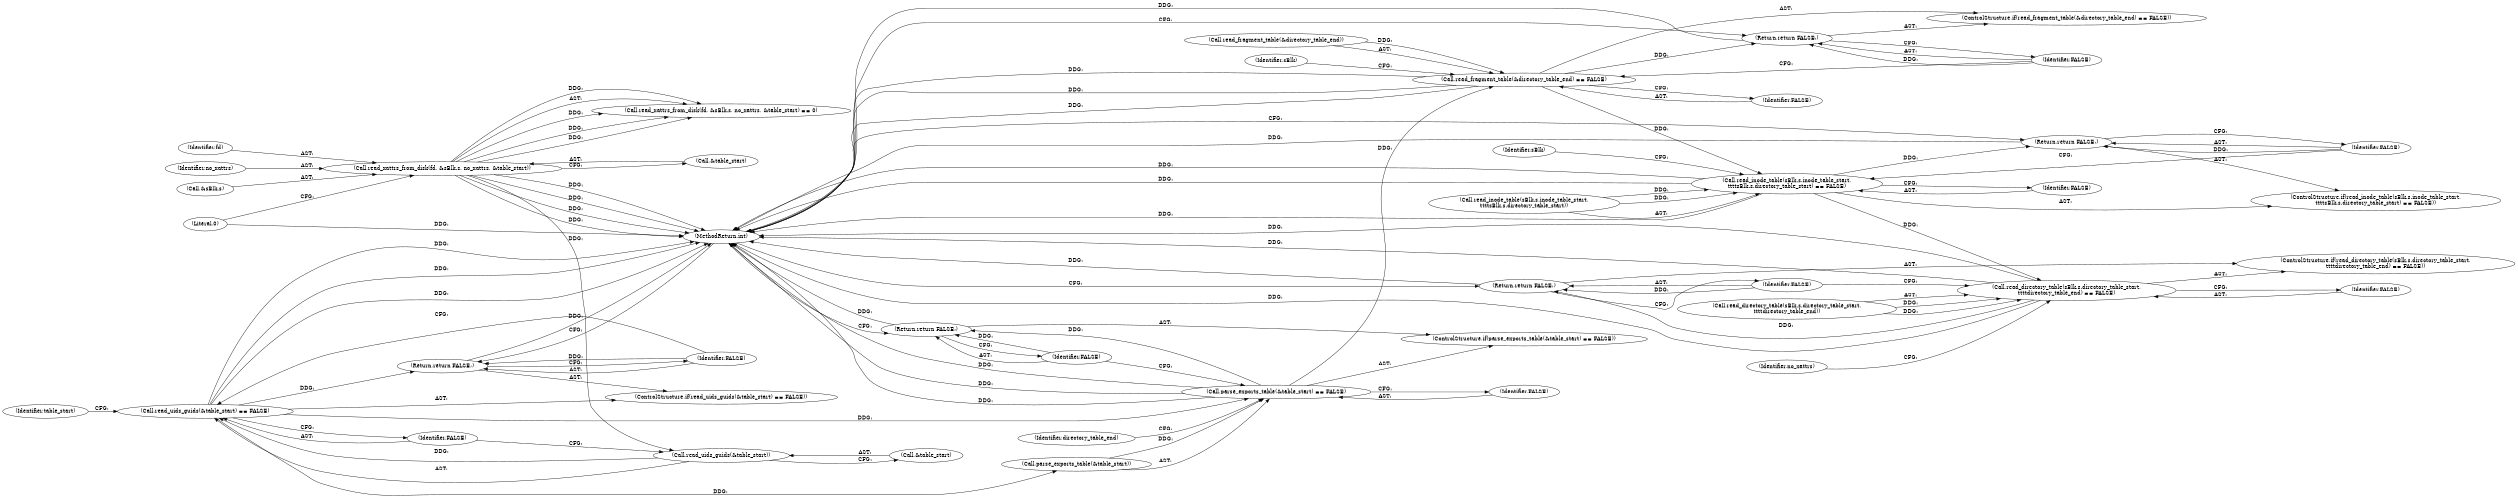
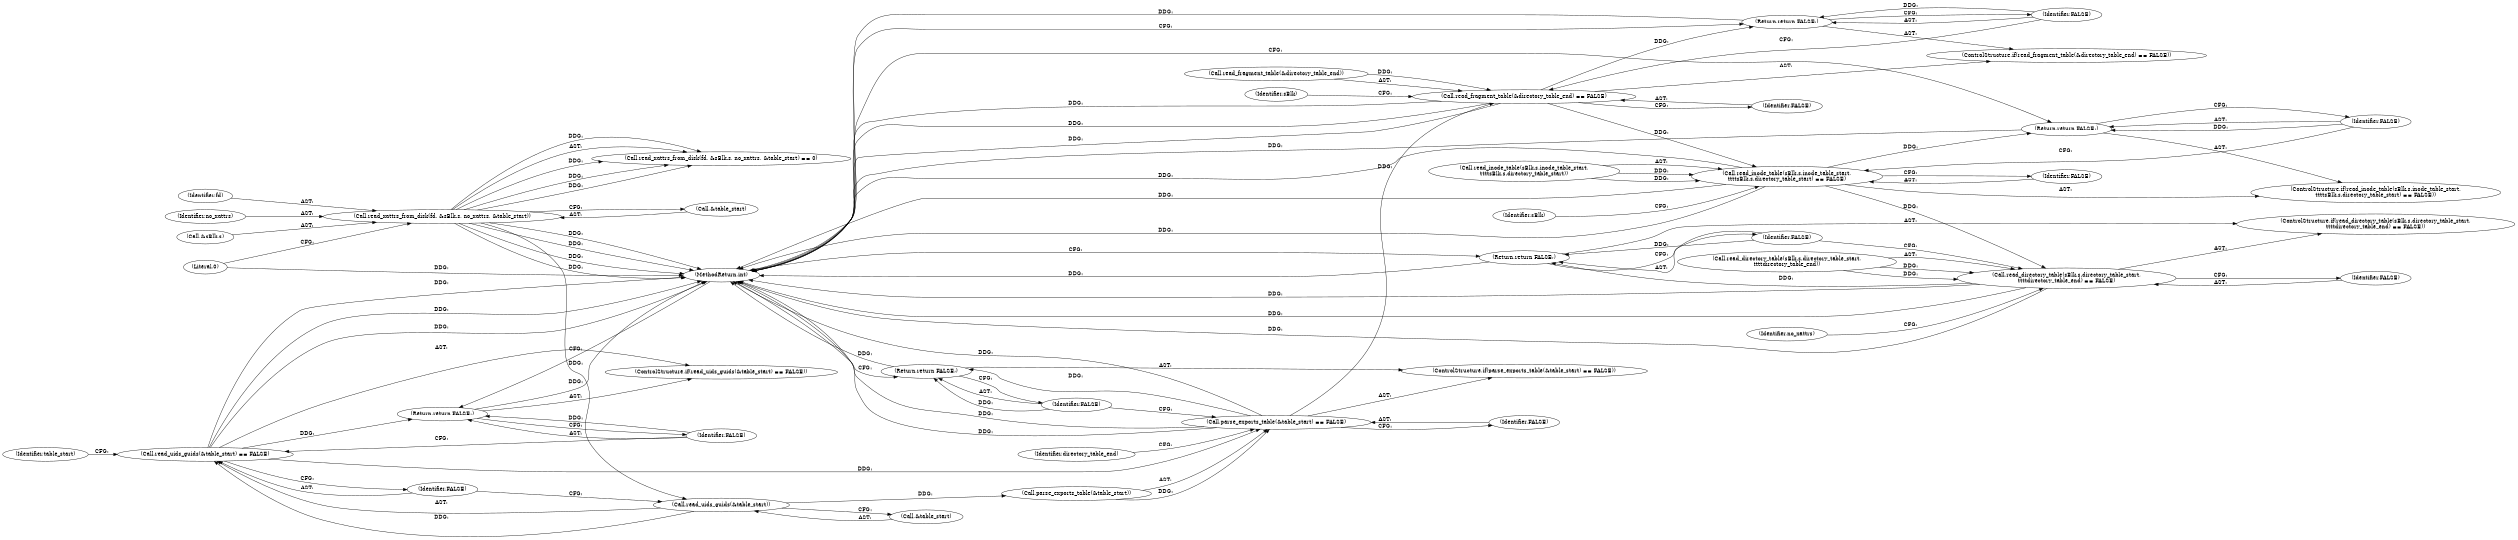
(626, 495) -> (894, 499)
